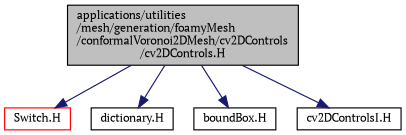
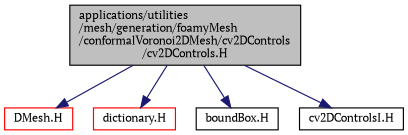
(38, 119) -> (39, 119)
(132, 119) -> (134, 119)
